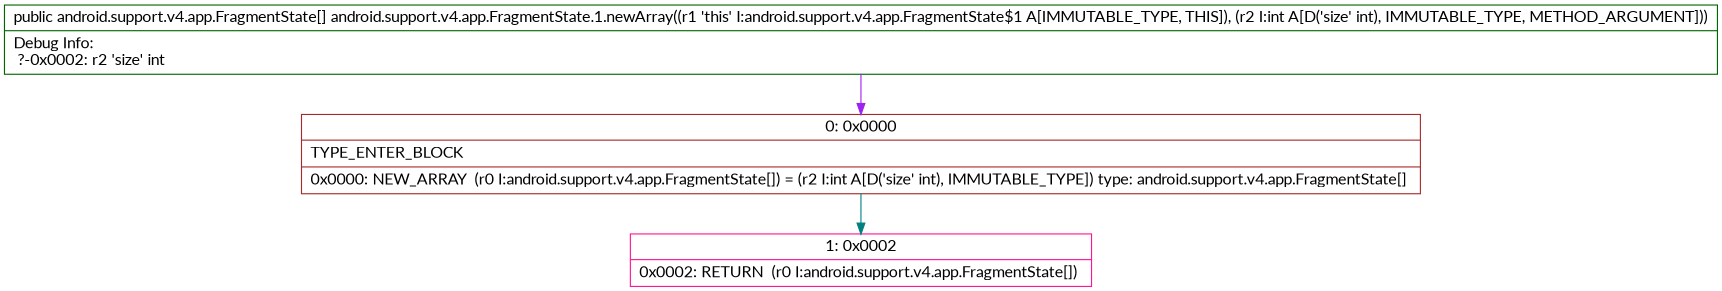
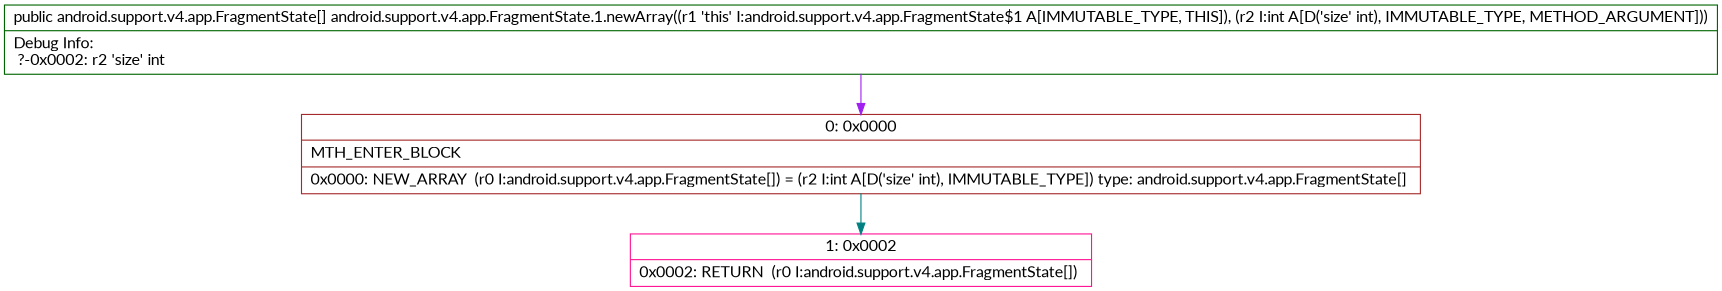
(387, 153) -> (386, 153)
